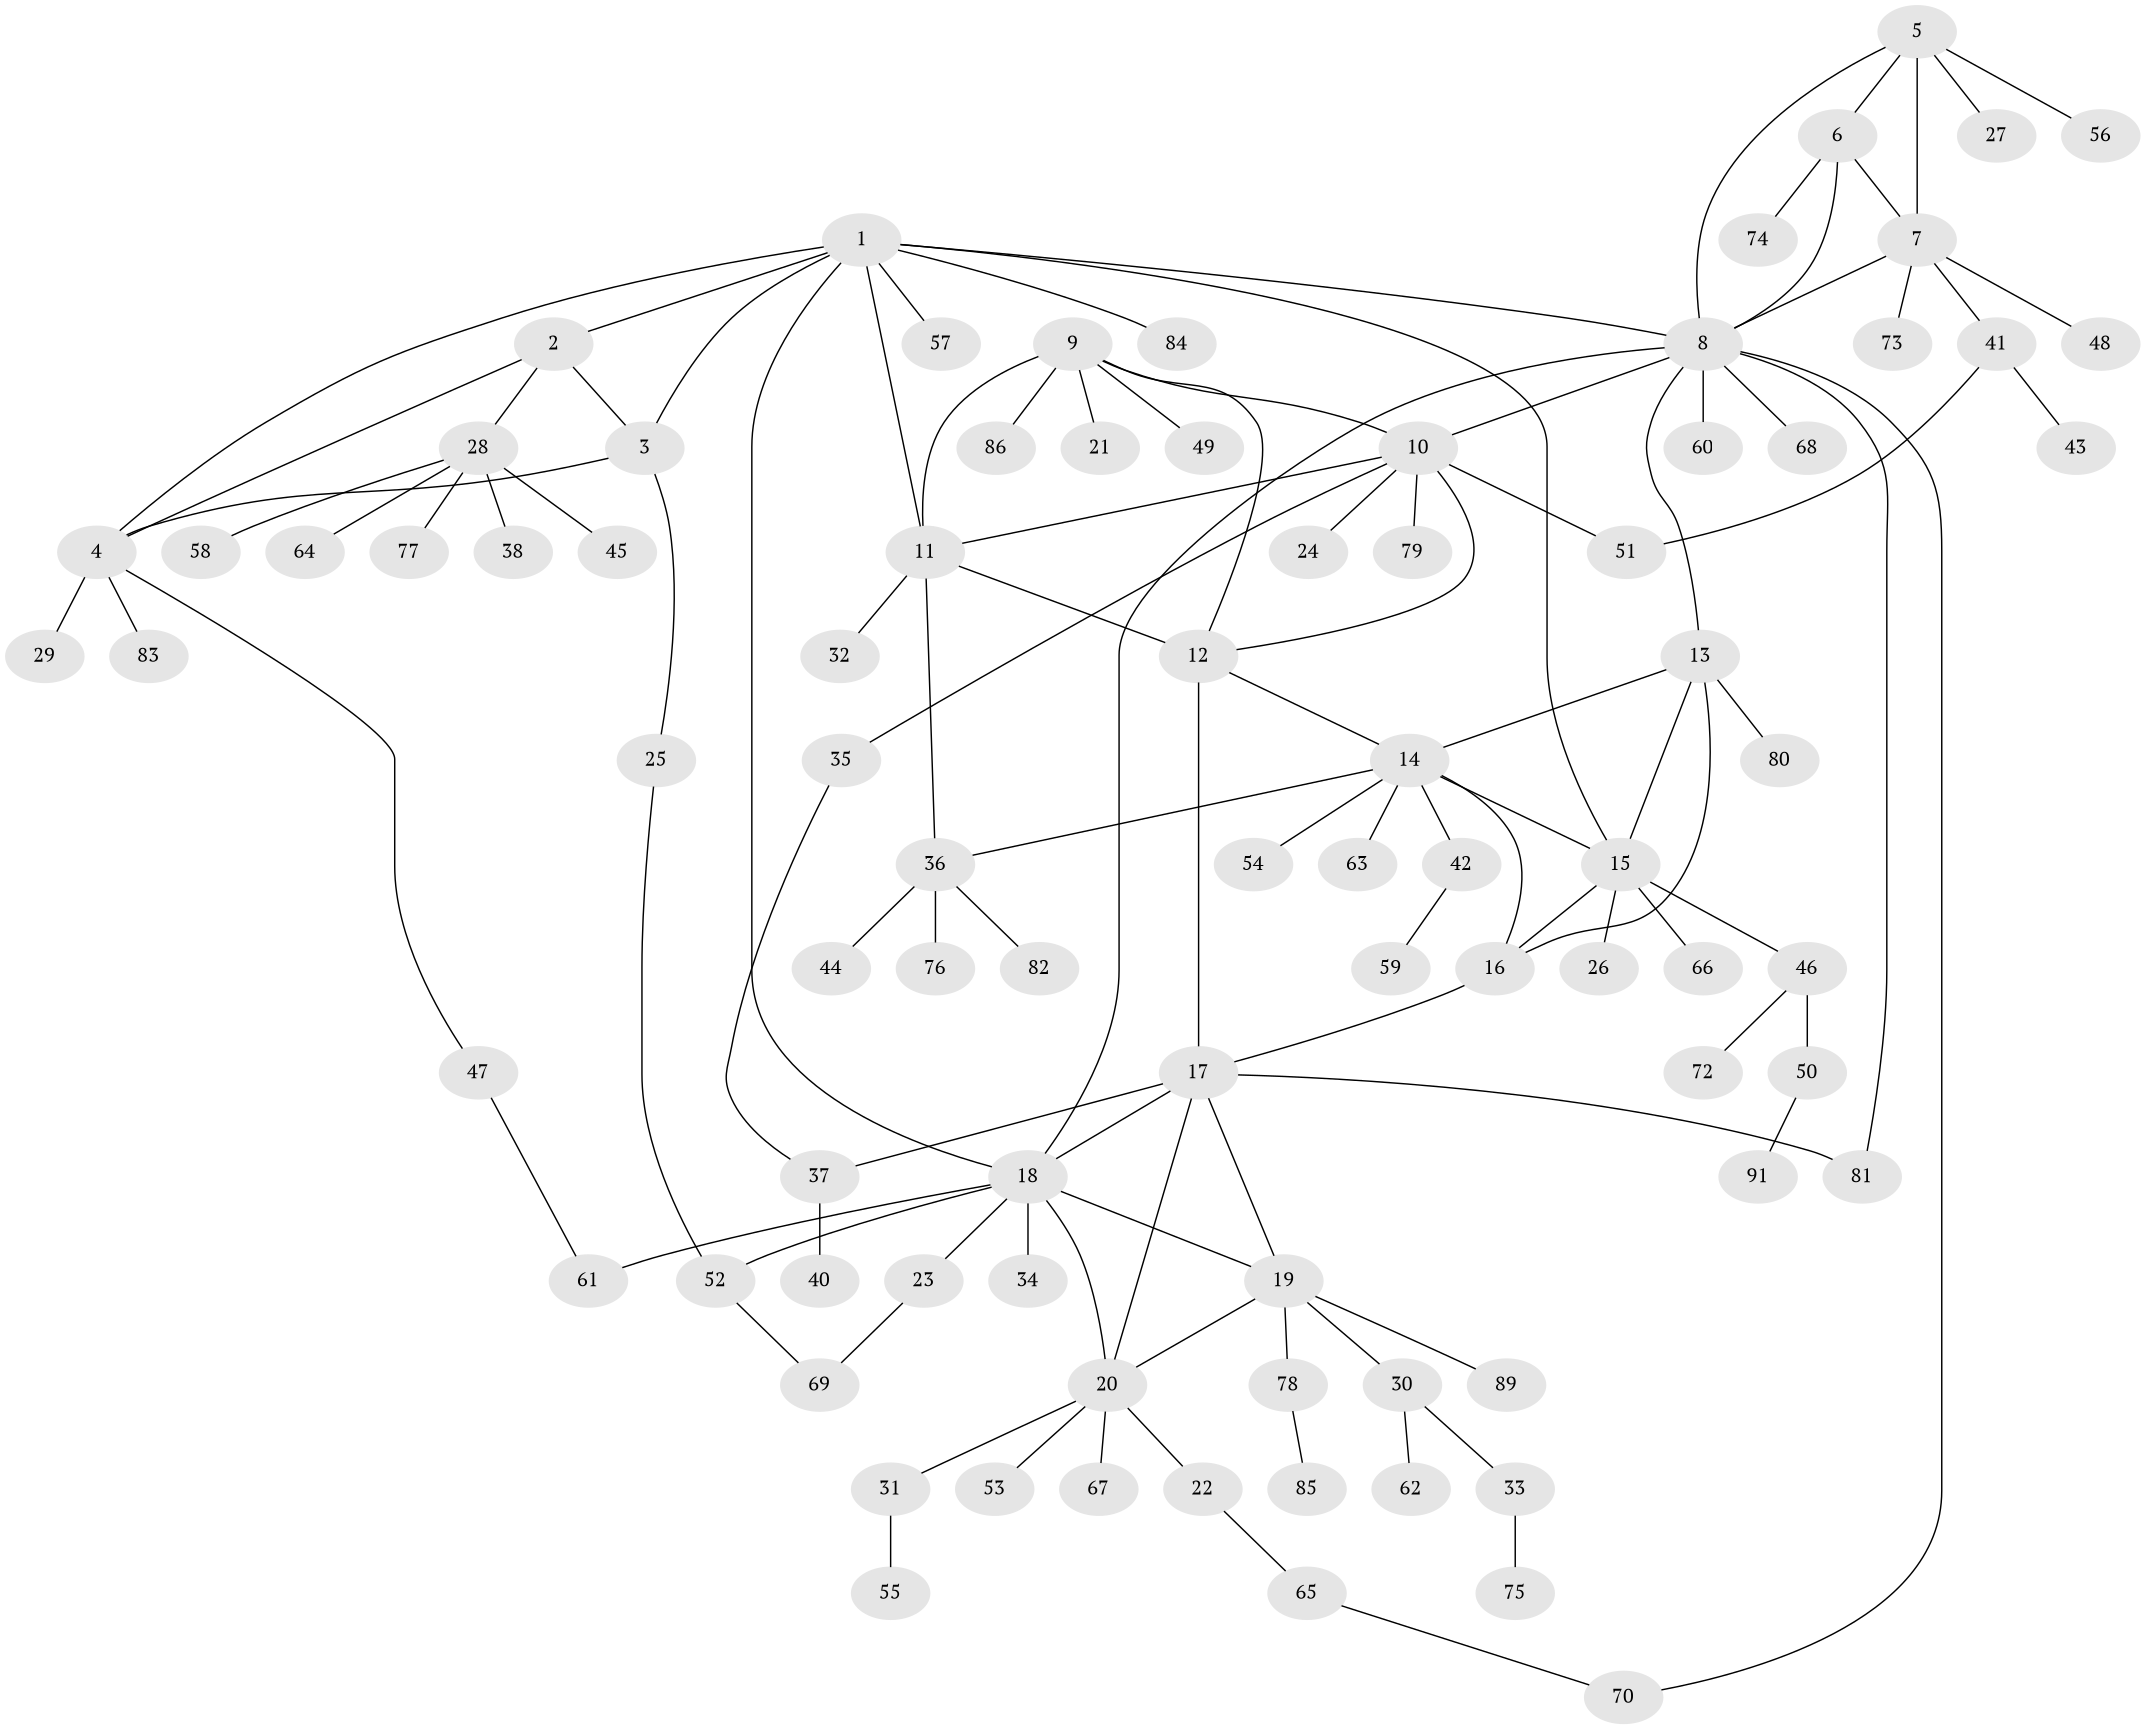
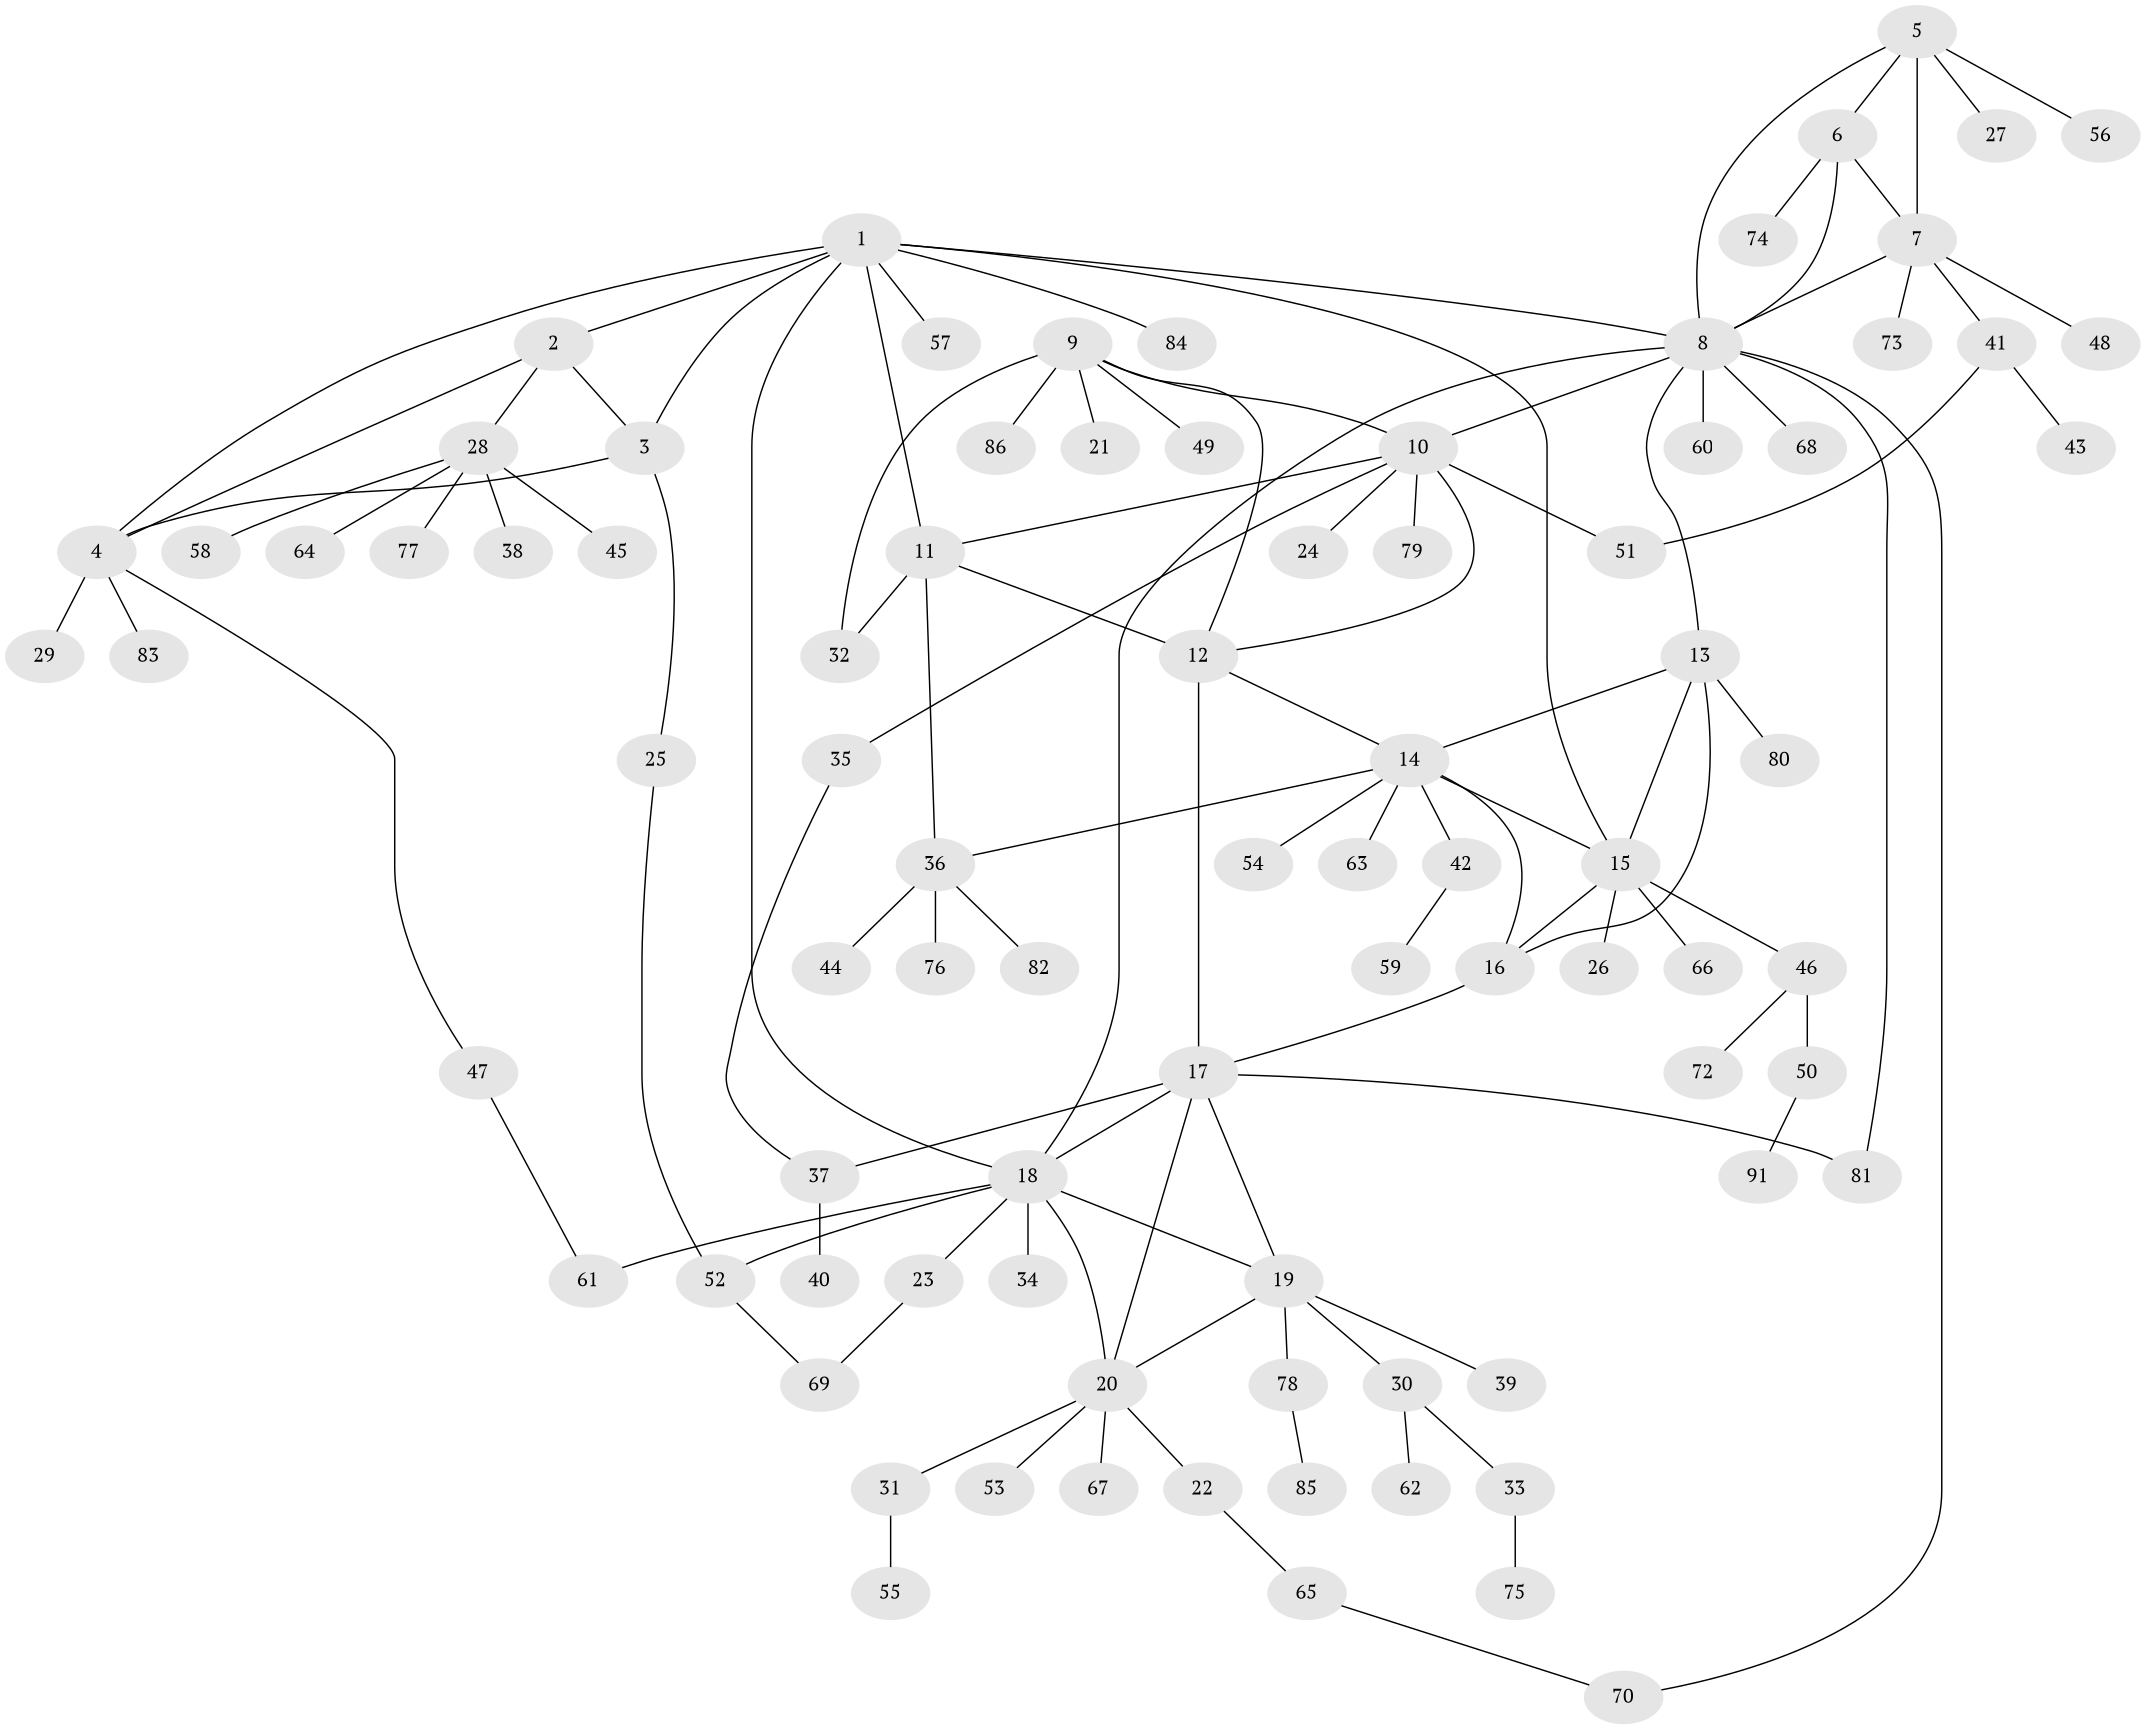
(947, 419) -> (893, 458)
(1507, 1385) -> (1507, 1385)
